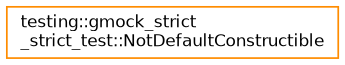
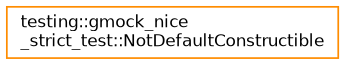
(173, 32) -> (173, 32)
